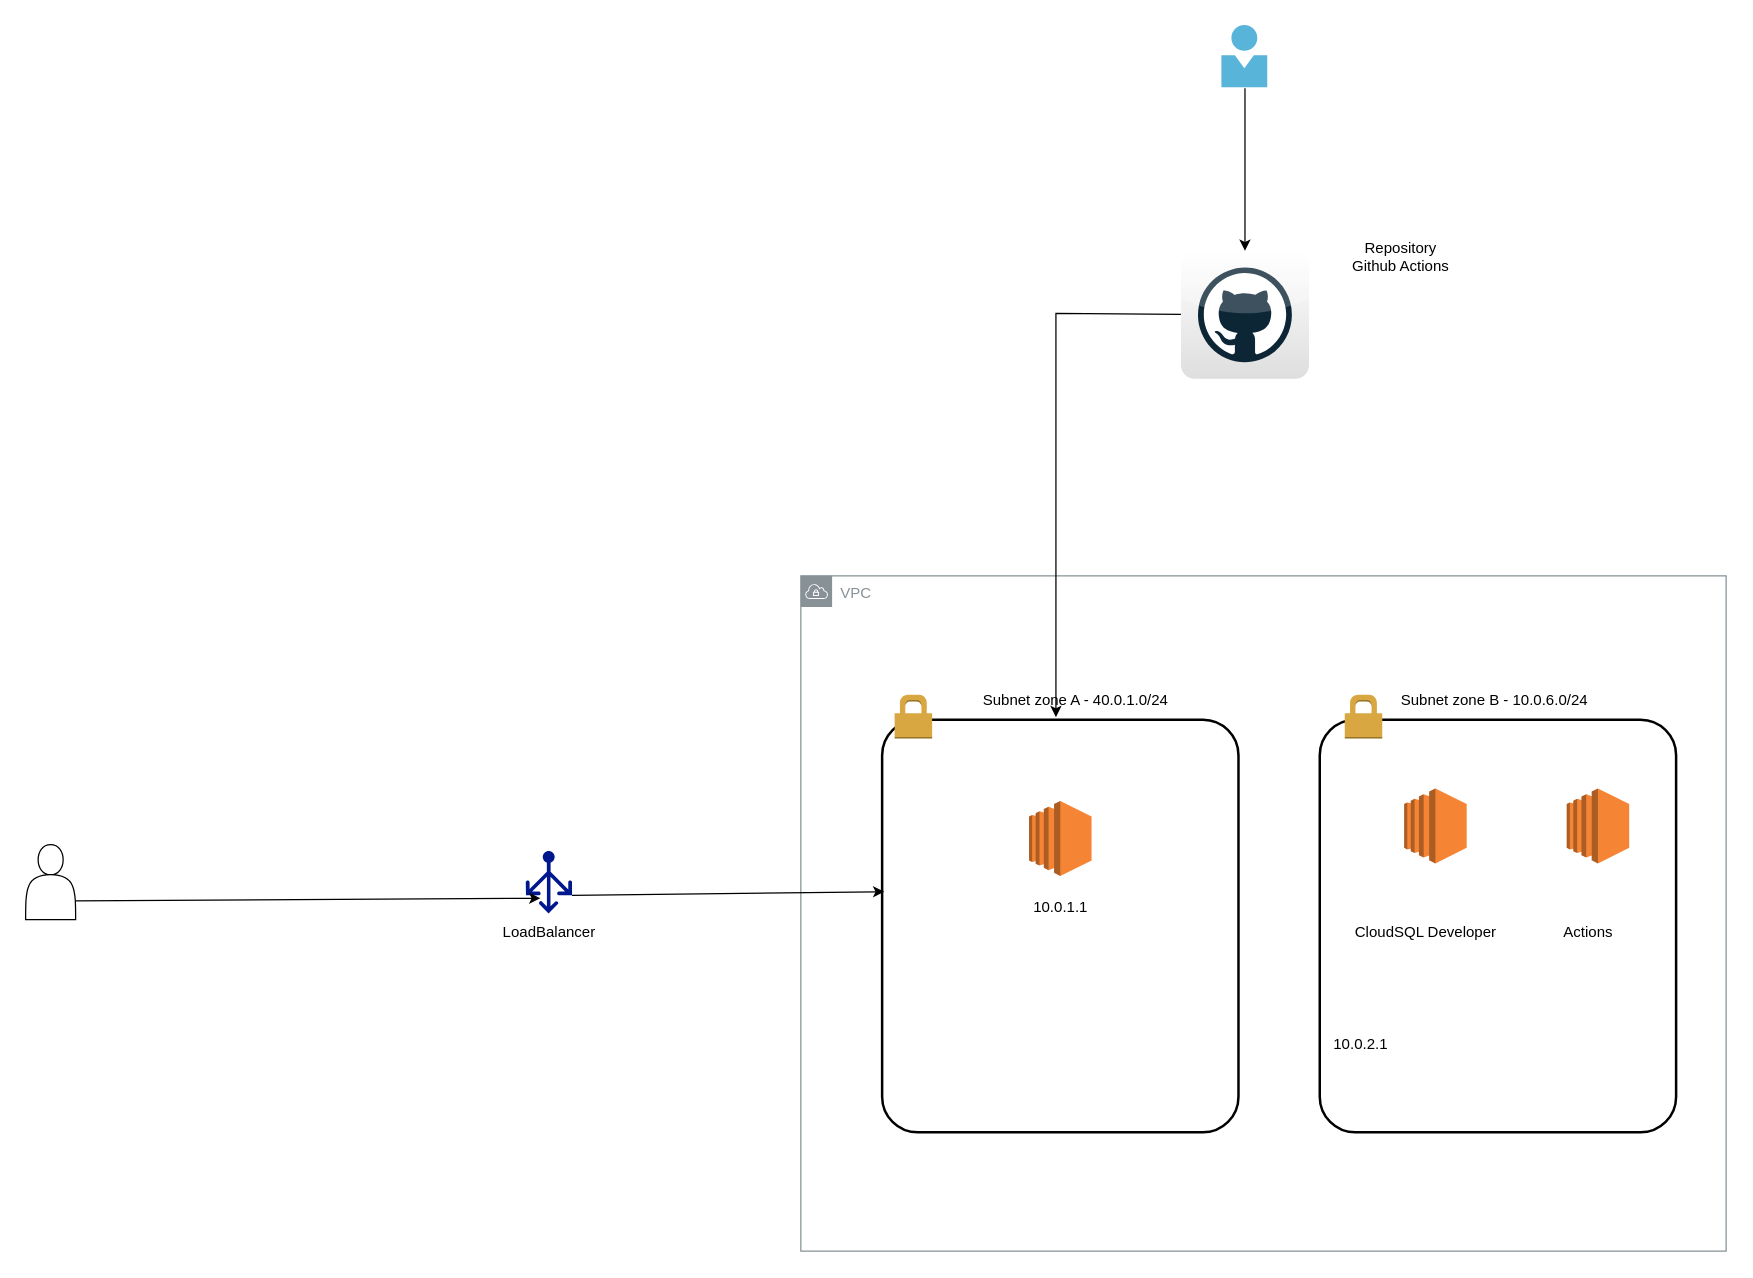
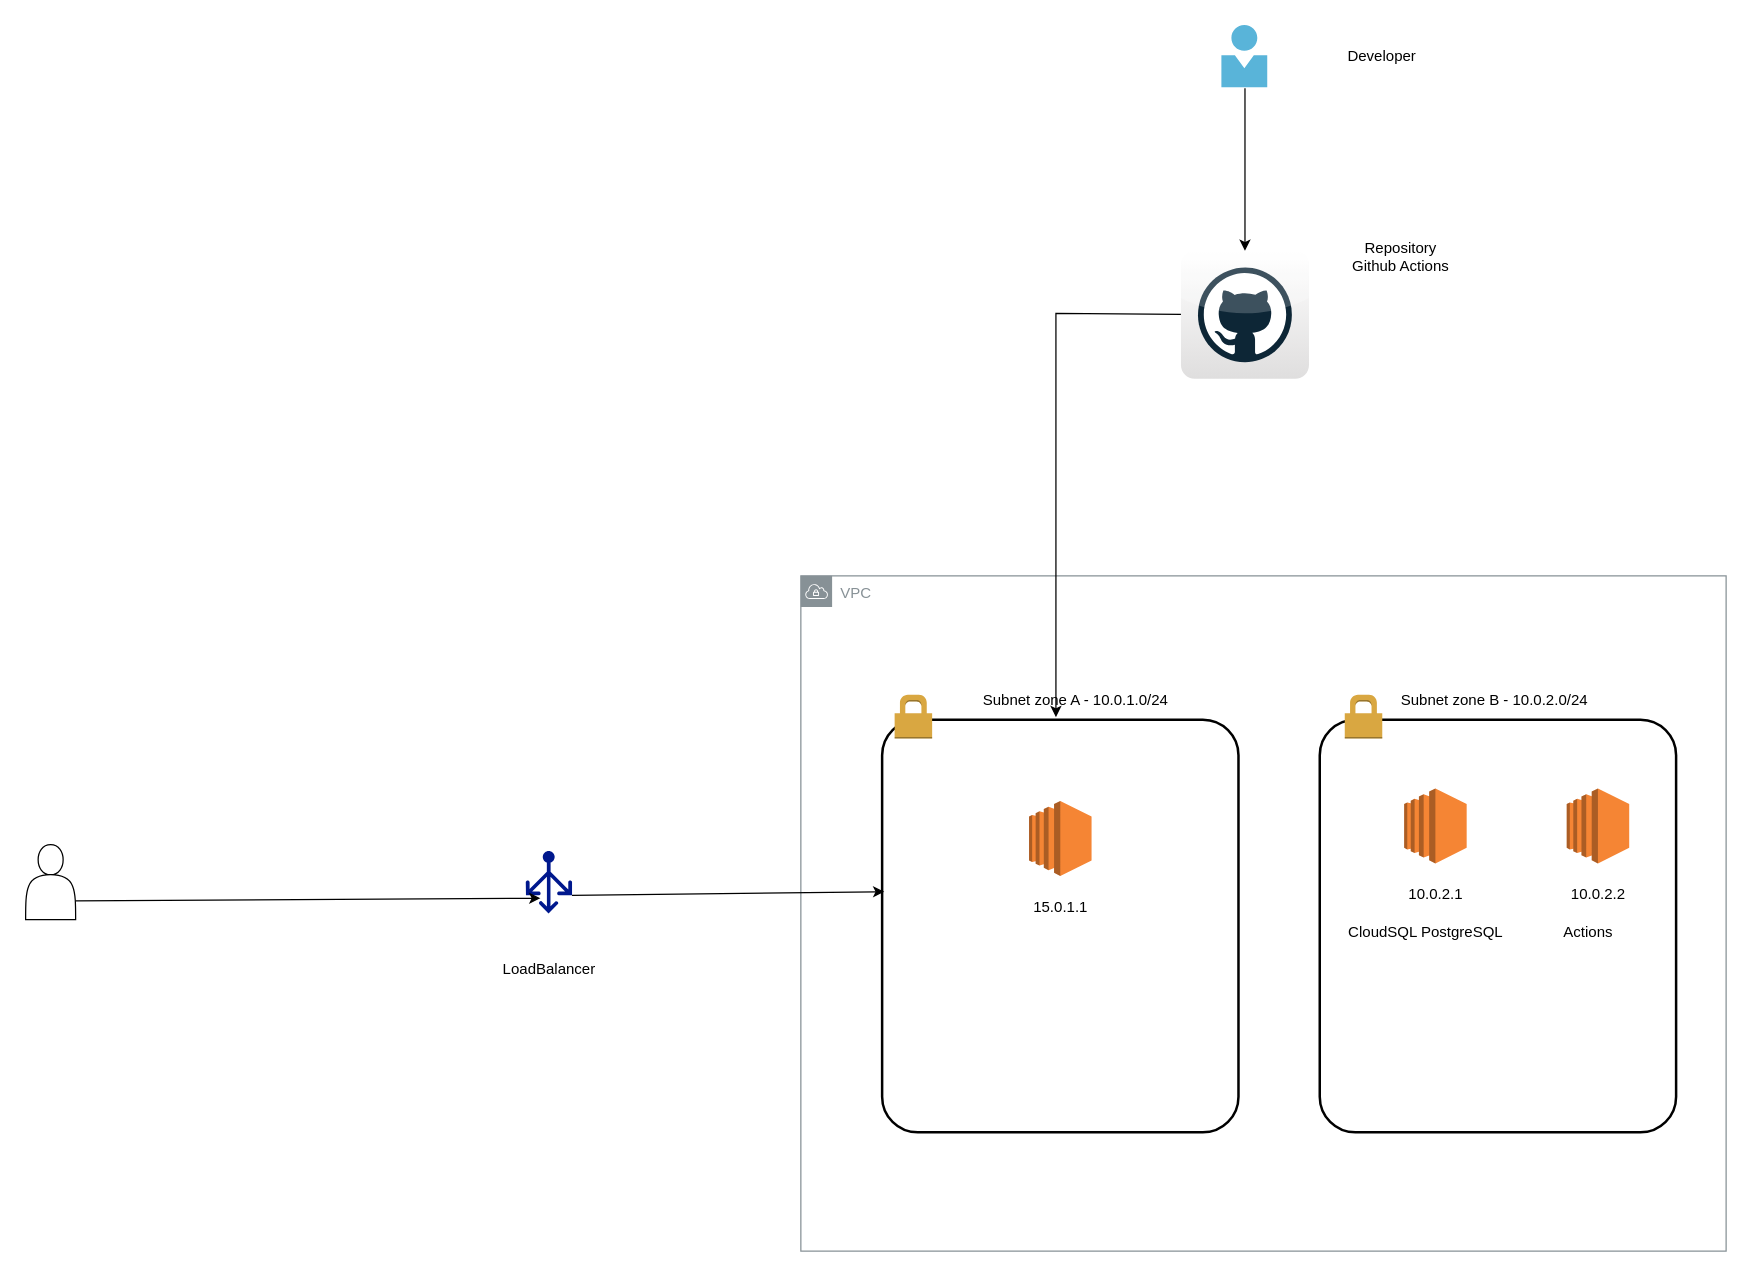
none -> (1382, 57)
(1076, 701) -> (1076, 701)
(1494, 701) -> (1494, 701)
none -> (1598, 894)
(1061, 907) -> (1061, 907)
(549, 932) -> (549, 969)
(1426, 932) -> (1426, 932)
(1360, 1044) -> (1435, 894)
